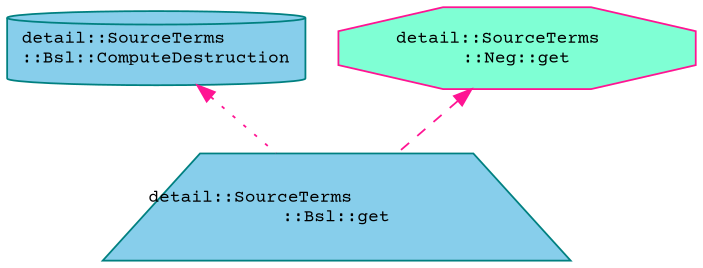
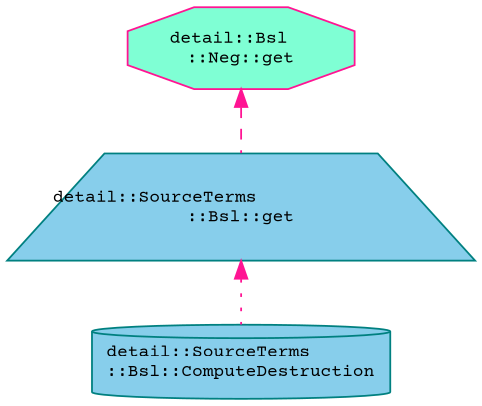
(517, 48) -> (241, 48)
(243, 125) -> (241, 302)
